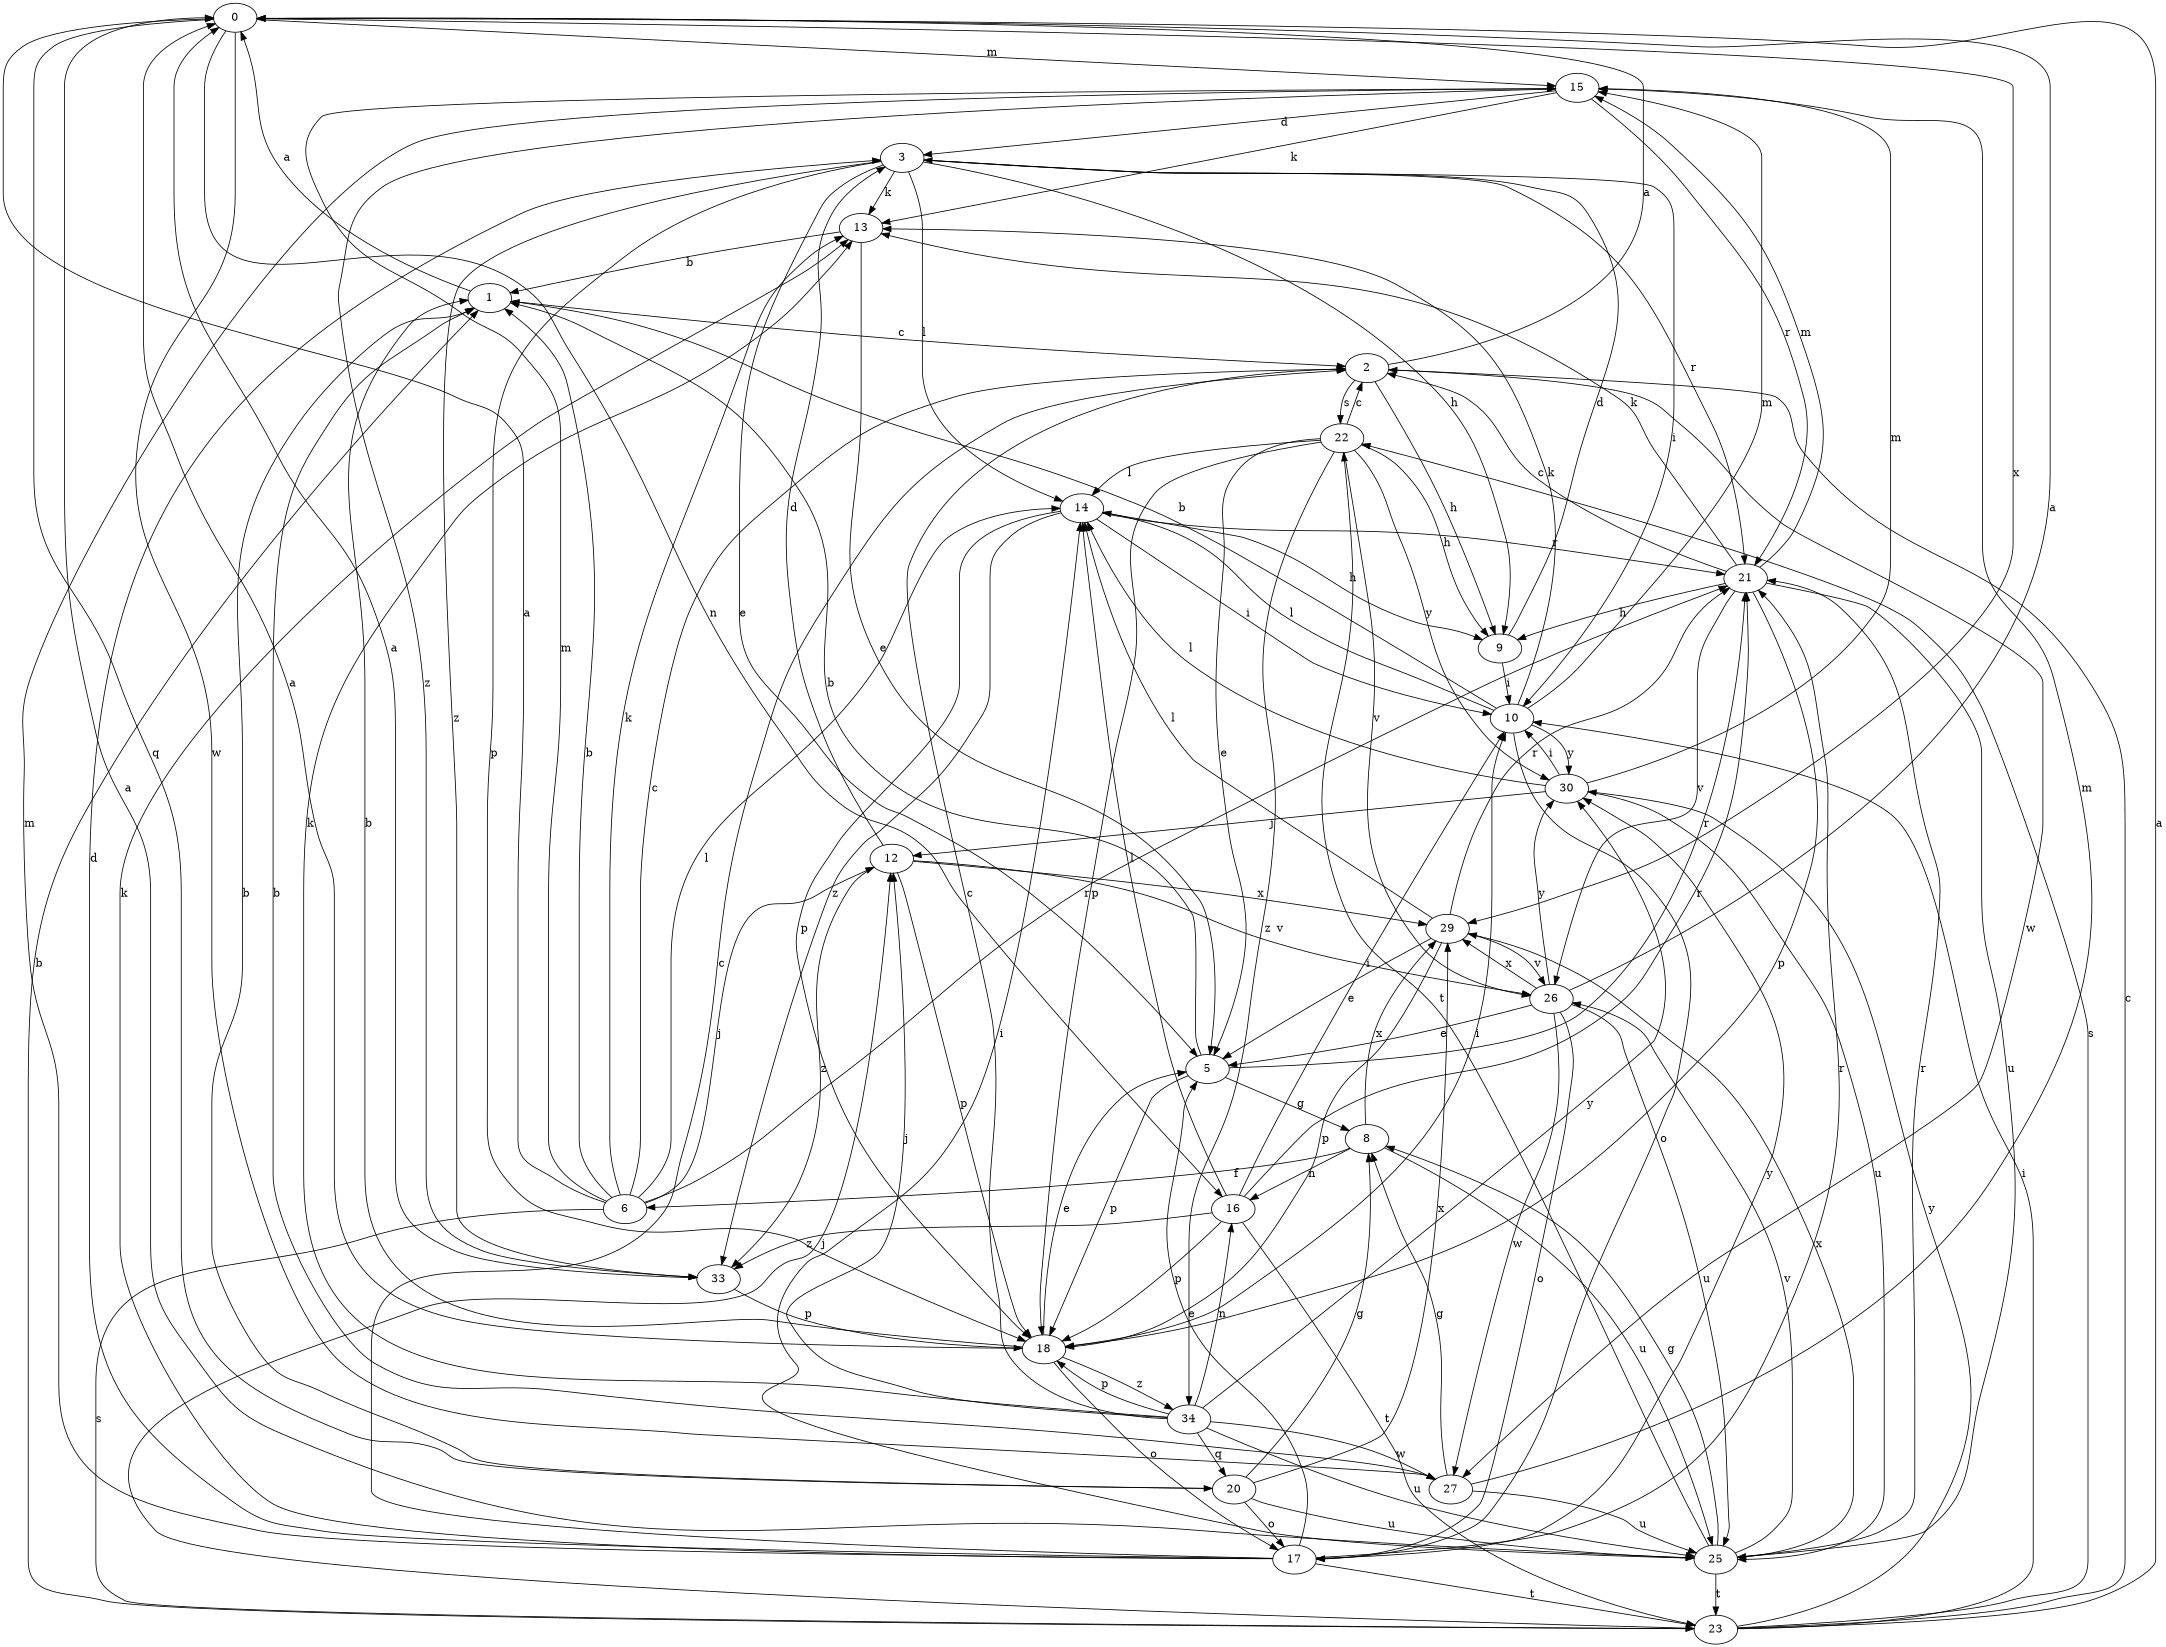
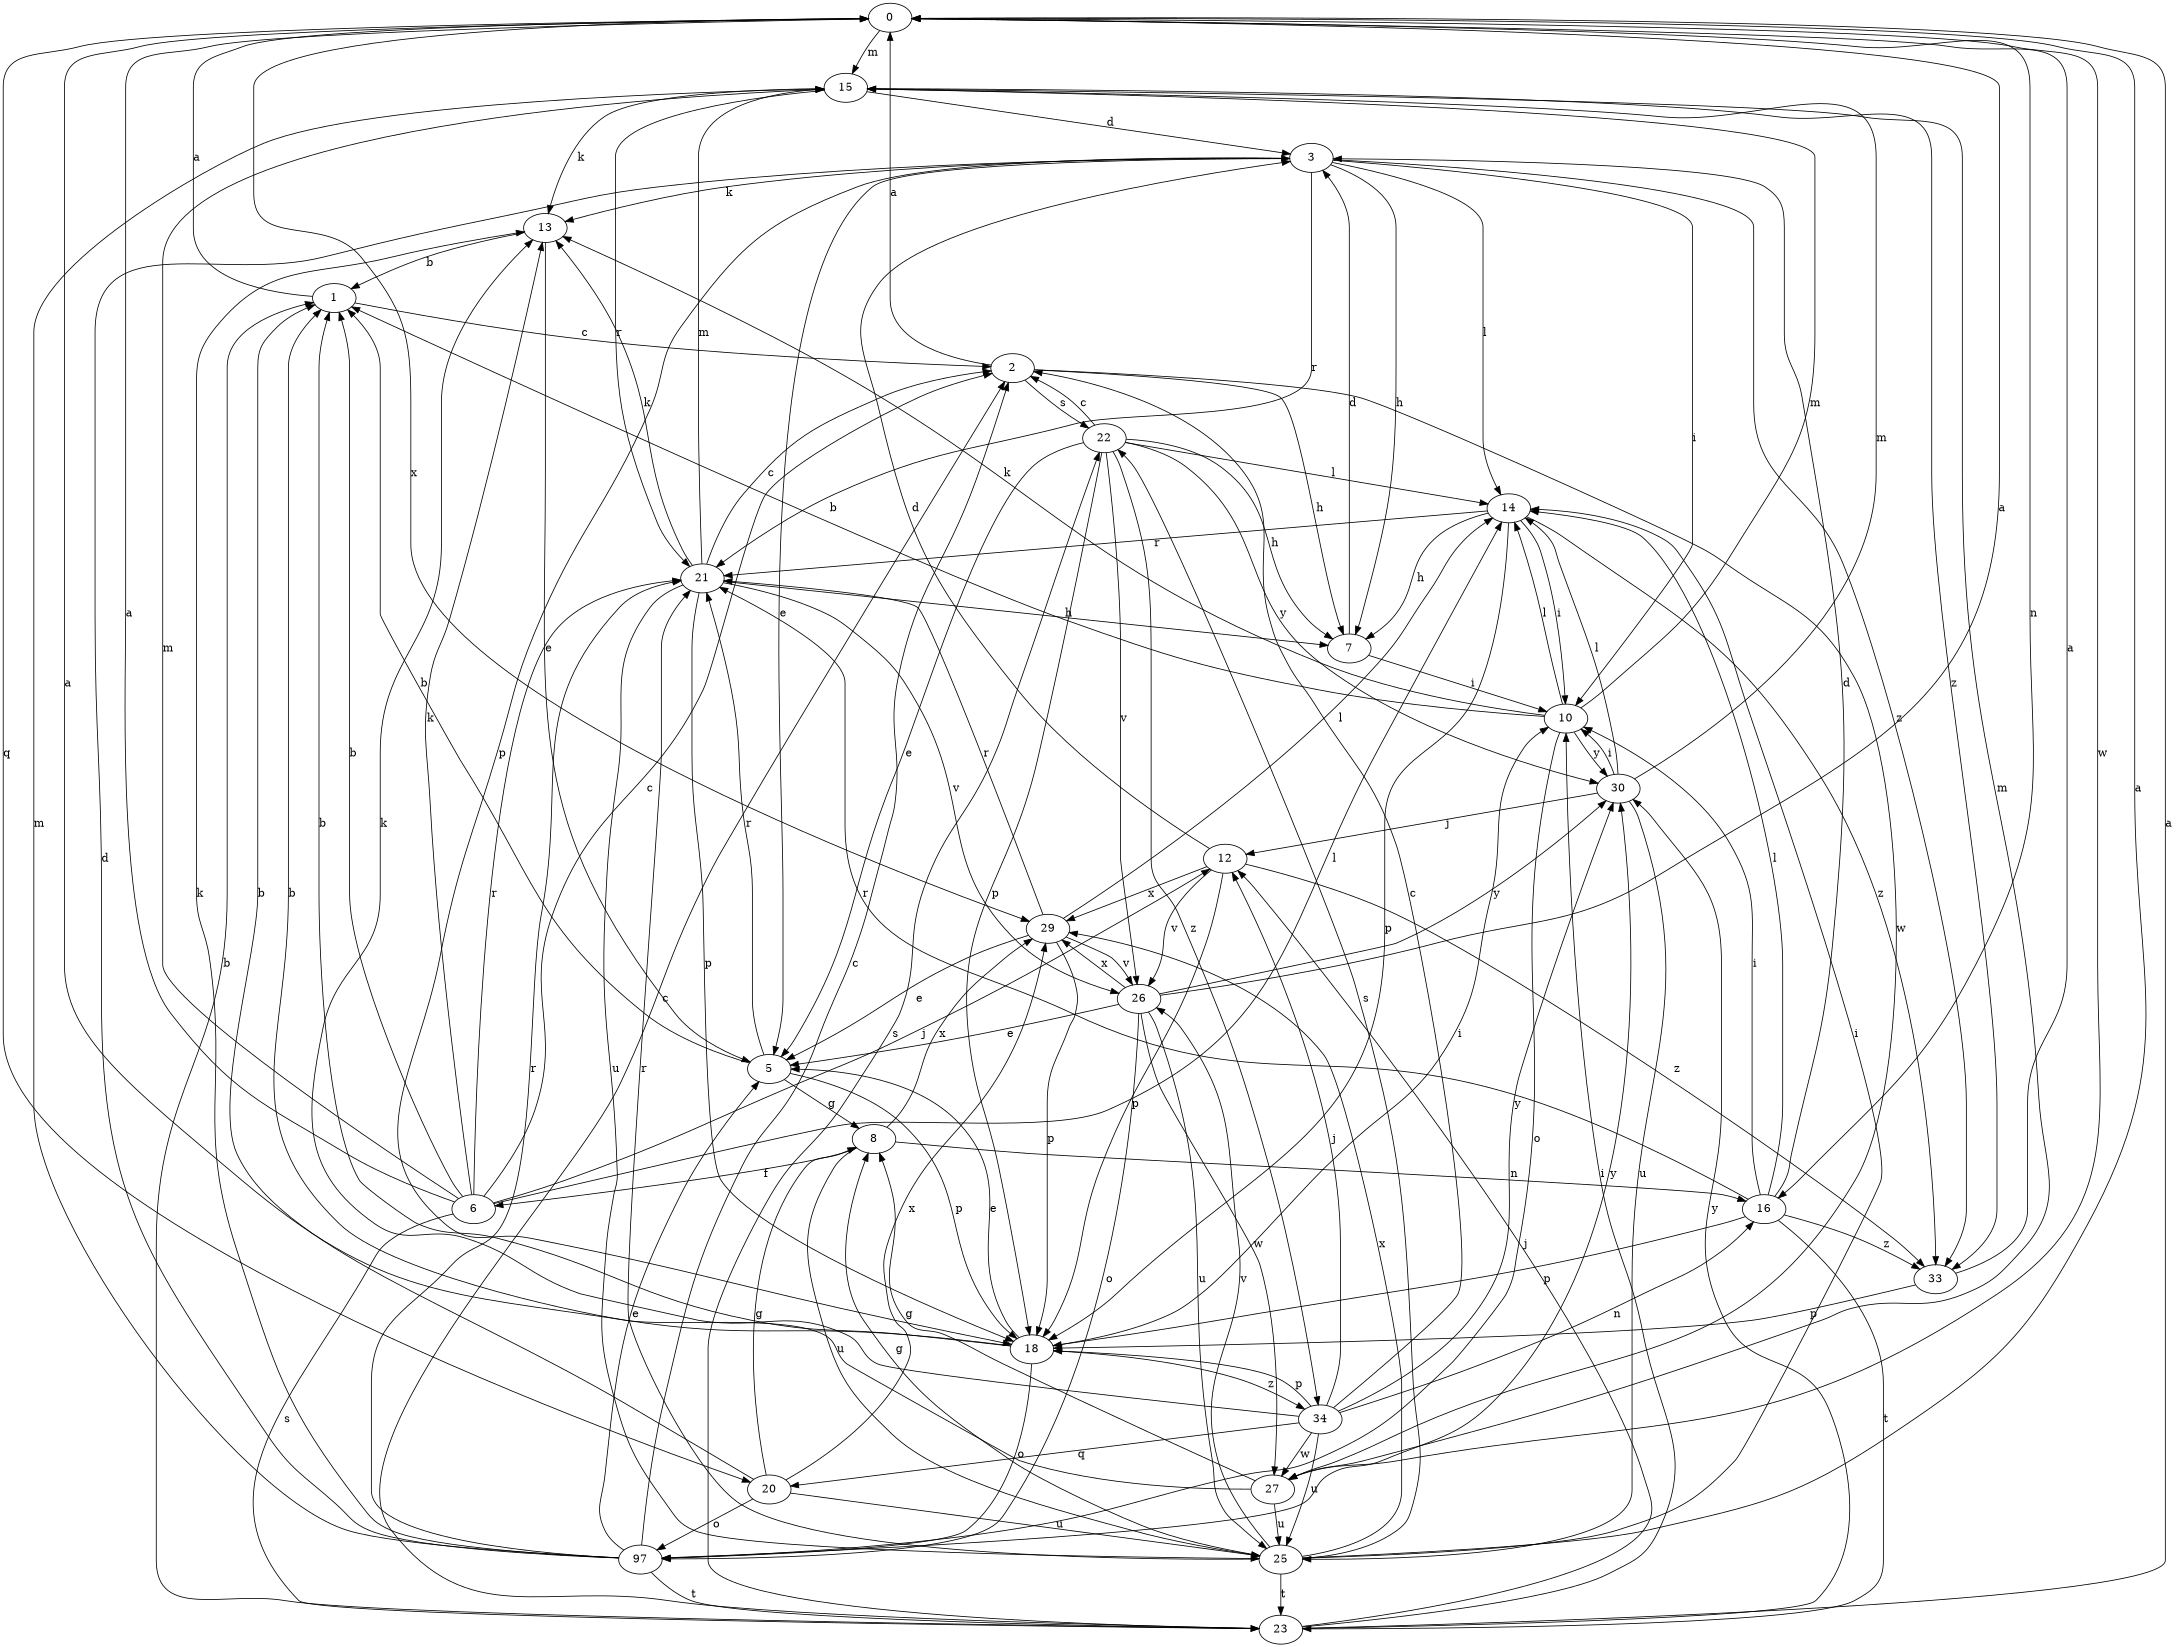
none -> (1816, 479)
(1500, 648) -> (1349, 648)
(1442, 999) -> (1366, 999)
(1295, 1560) -> (640, 1560)
